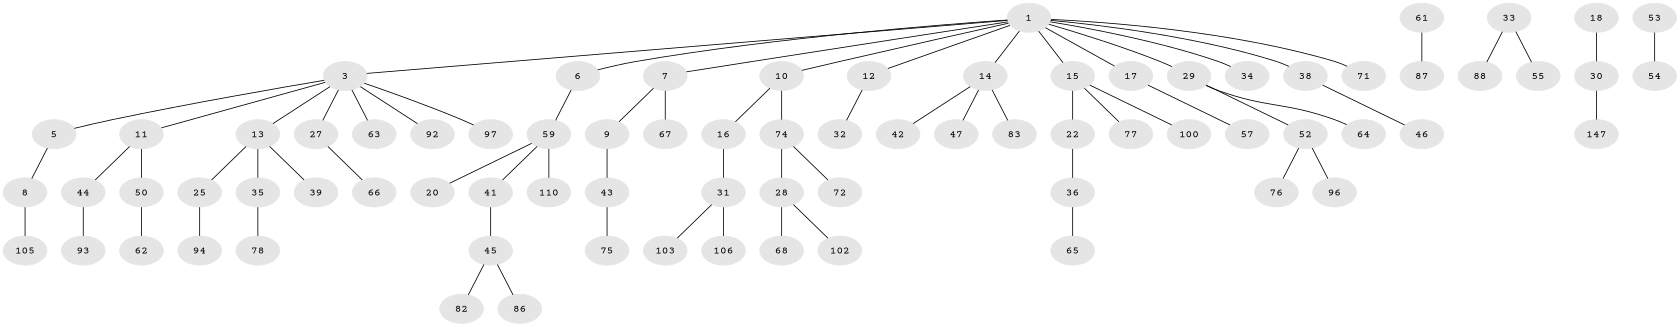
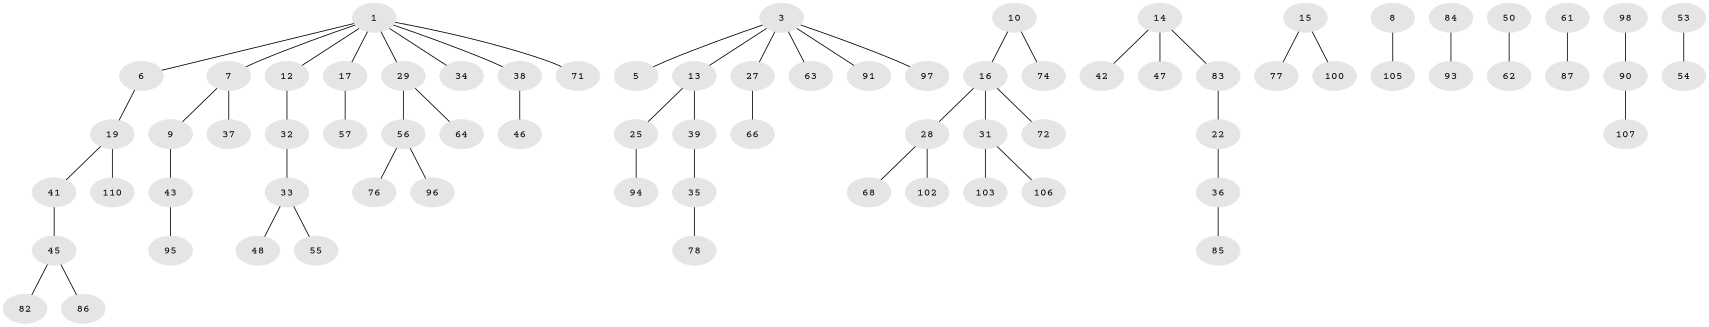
(1596, 18) -> (1626, 18)
(905, 46) -> none
(687, 47) -> none
(1007, 47) -> none
(1051, 47) -> none
(1480, 76) -> (258, 251)
(1596, 76) -> (1626, 76)
(1073, 105) -> (1218, 105)
(141, 134) -> none
(432, 134) -> (869, 76)
(549, 134) -> (112, 134)
(665, 134) -> (229, 134)
(1305, 134) -> (403, 134)
(1596, 134) -> (1626, 134)
(40, 163) -> none
(258, 163) -> (694, 163)
none -> (287, 163)
(782, 163) -> (956, 105)
(811, 163) -> (1014, 105)
(83, 192) -> (1451, 18)
(432, 192) -> none
(607, 251) -> (171, 251)
(1073, 251) -> (1218, 251)
